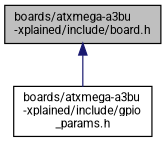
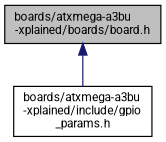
(83, 24) -> (83, 24)
